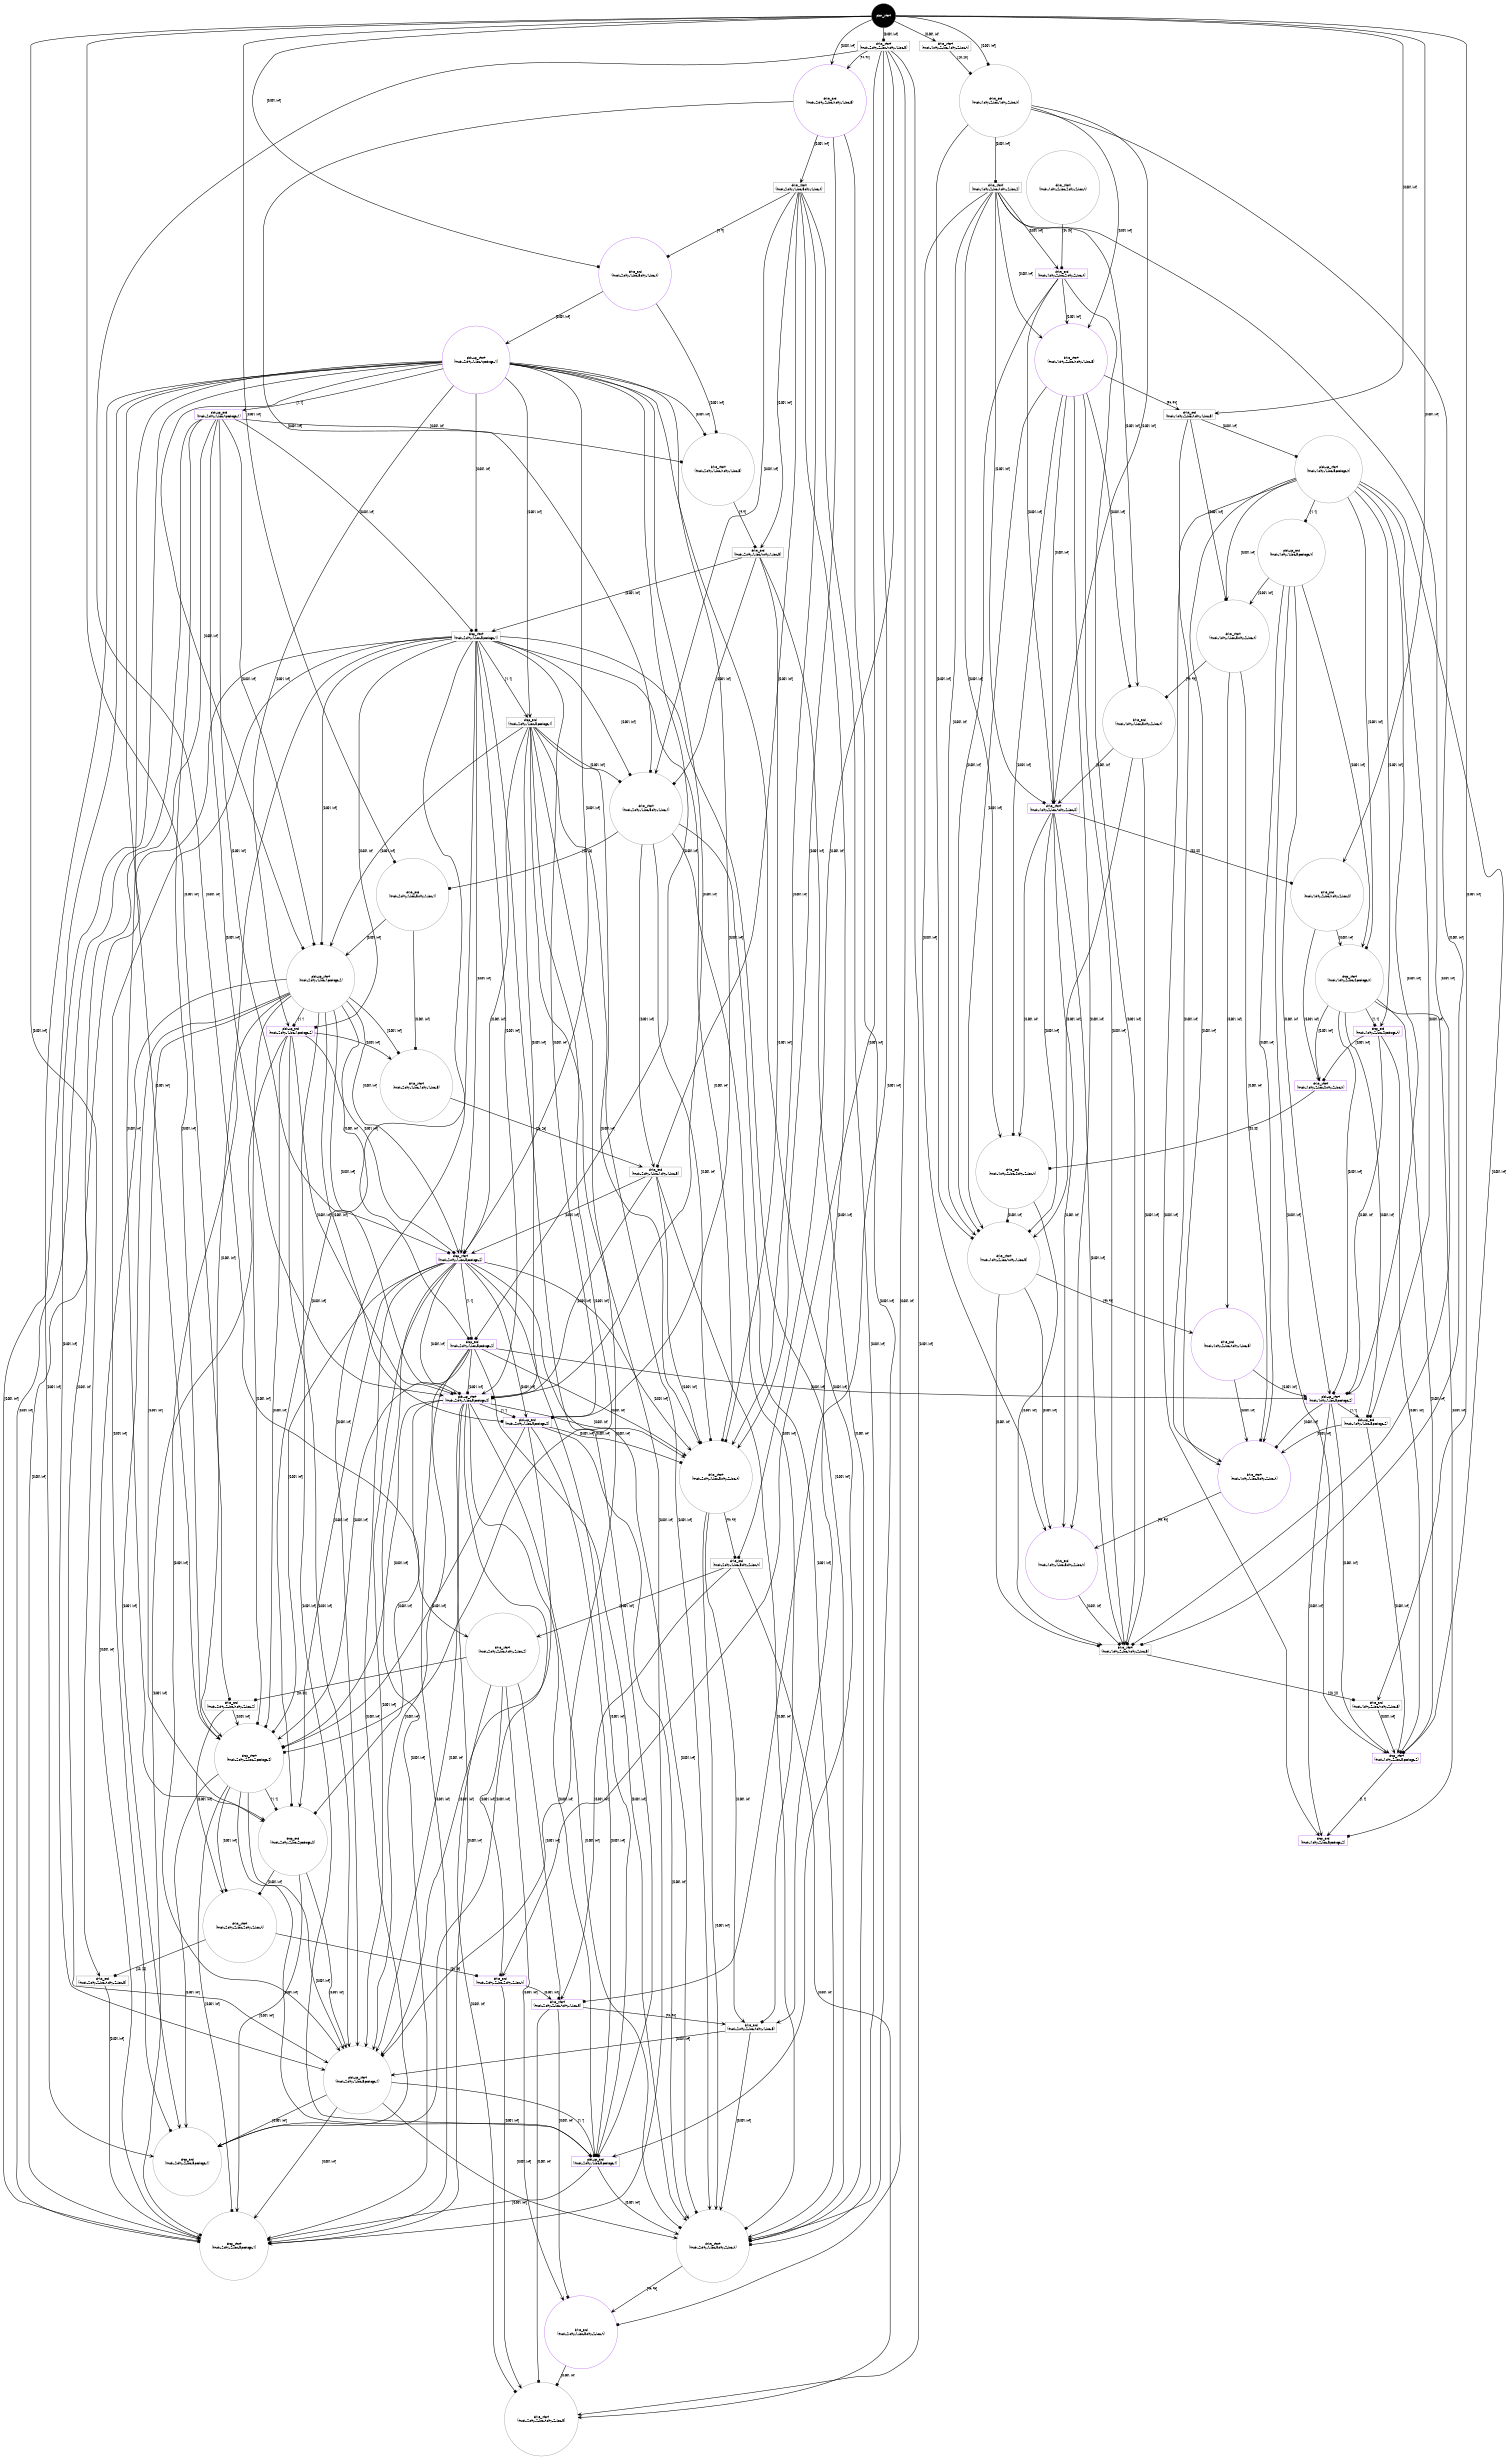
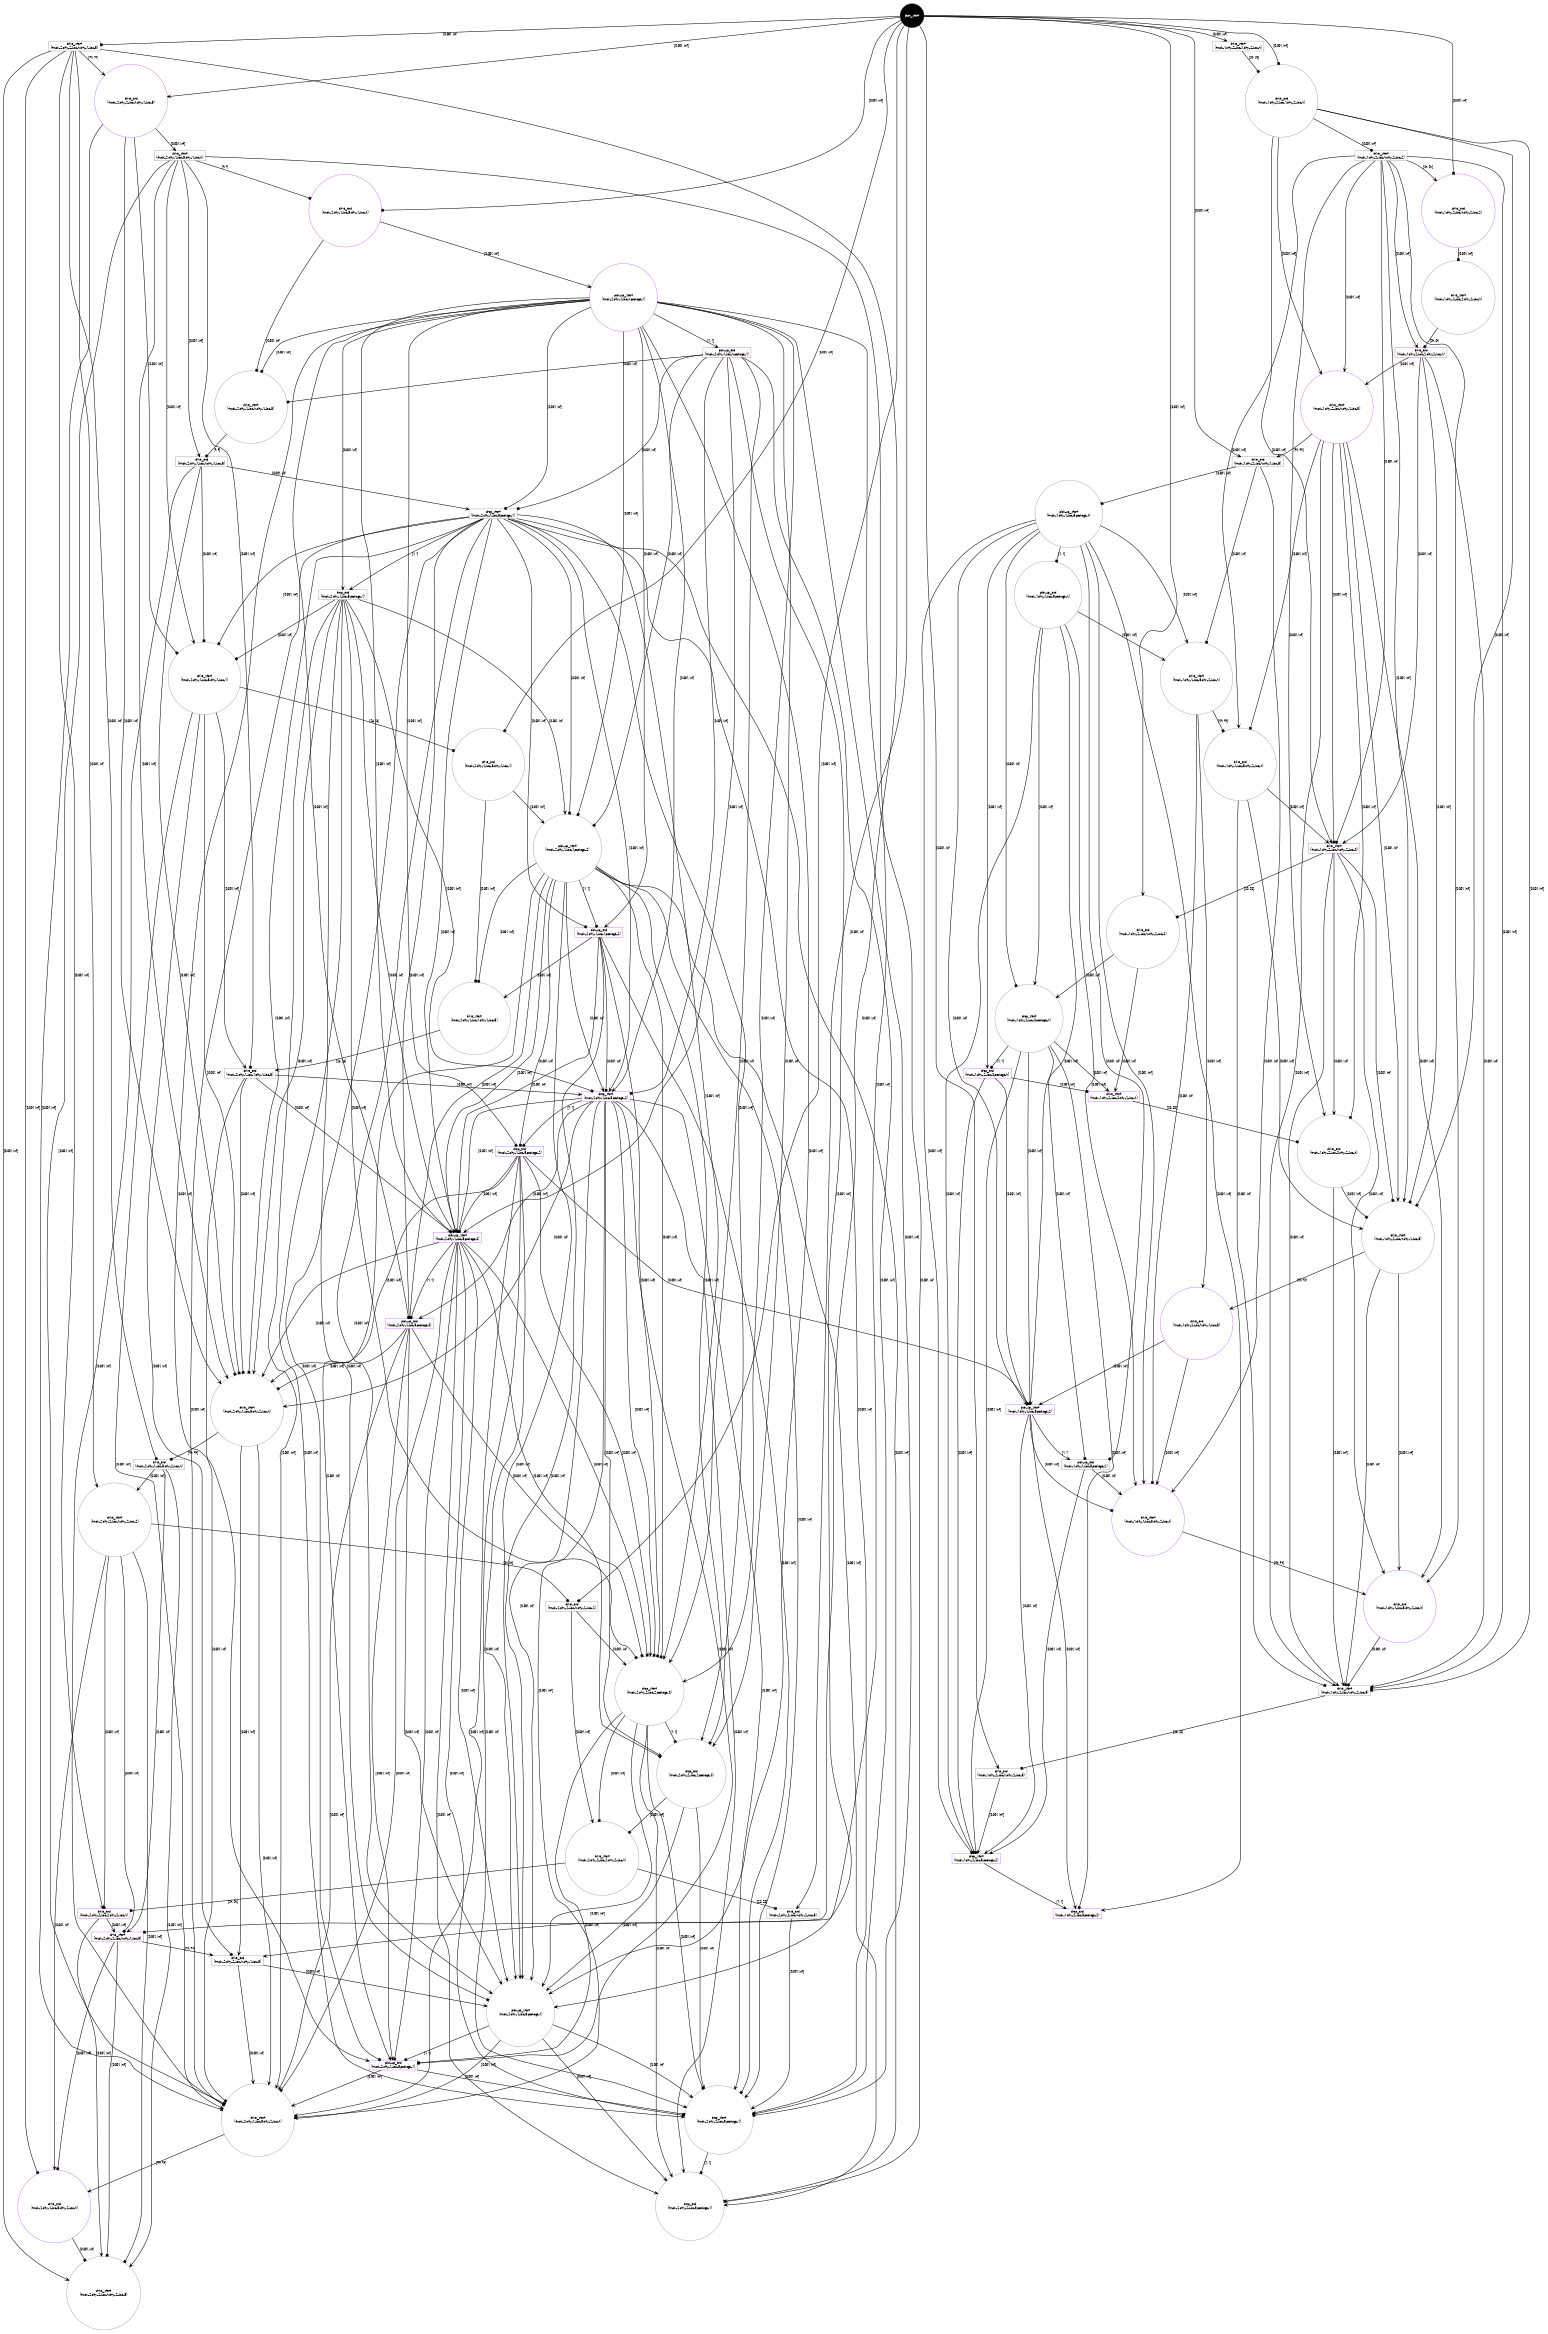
none -> (1458, 211)
none -> (705, 2162)
